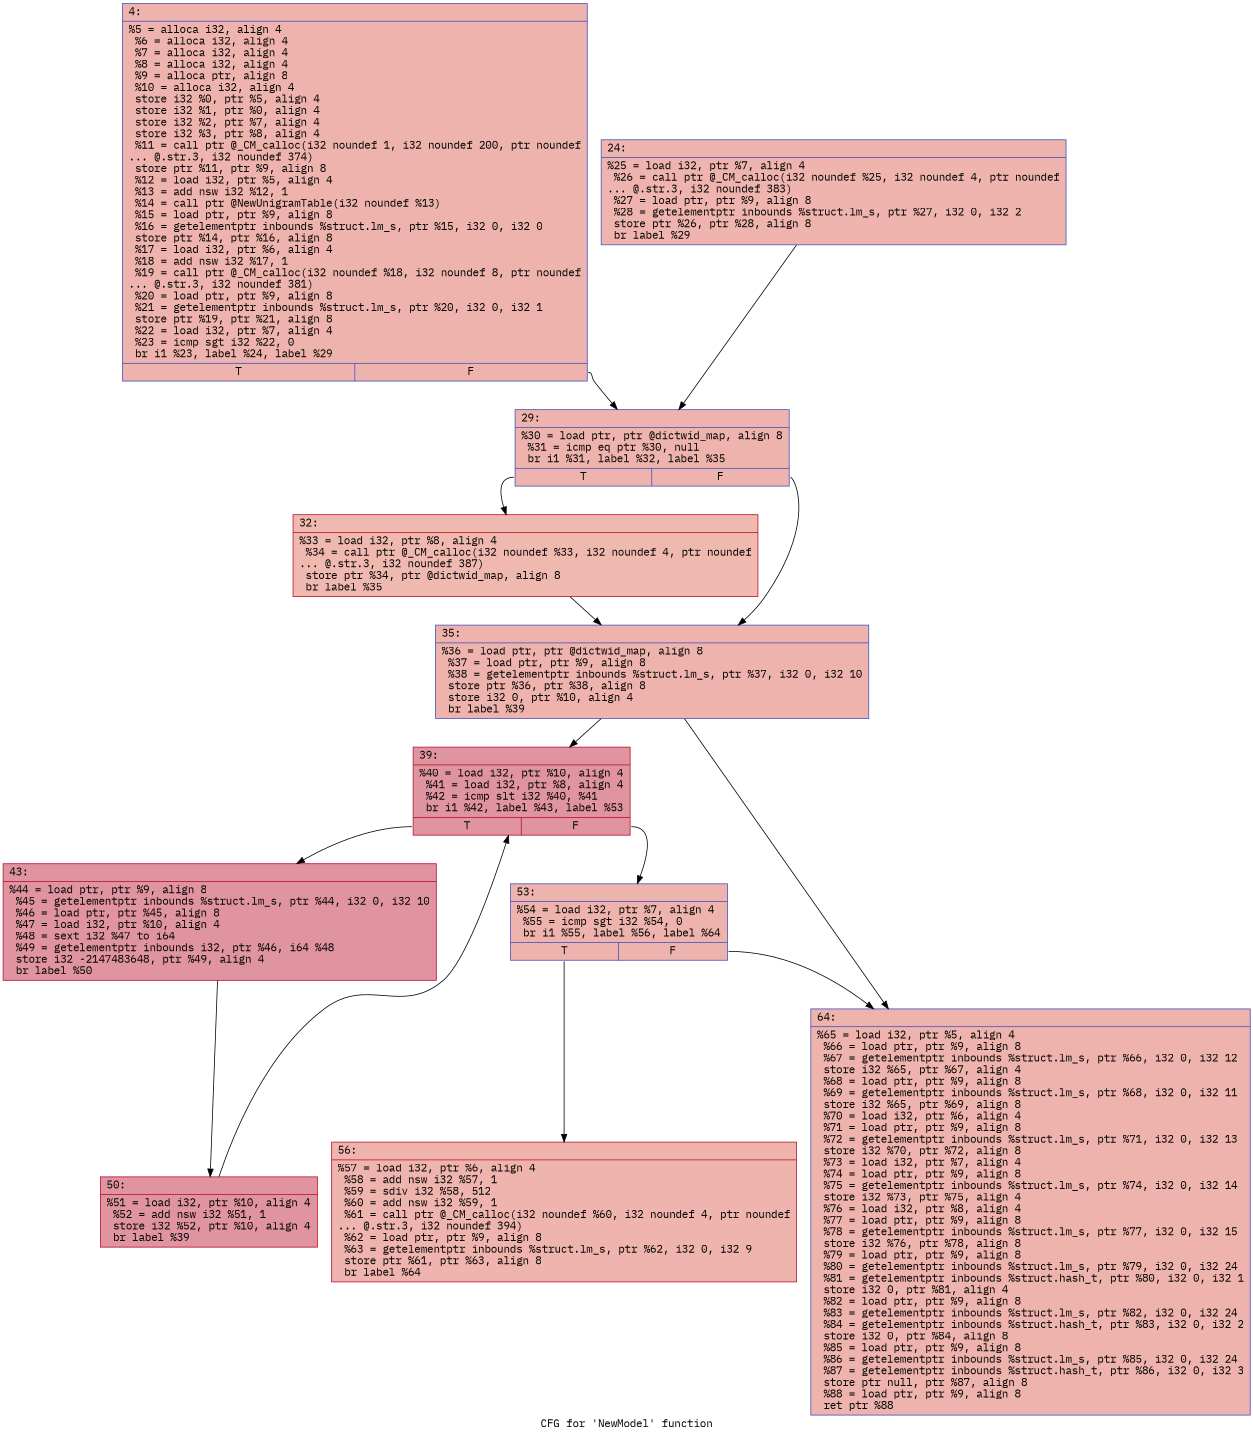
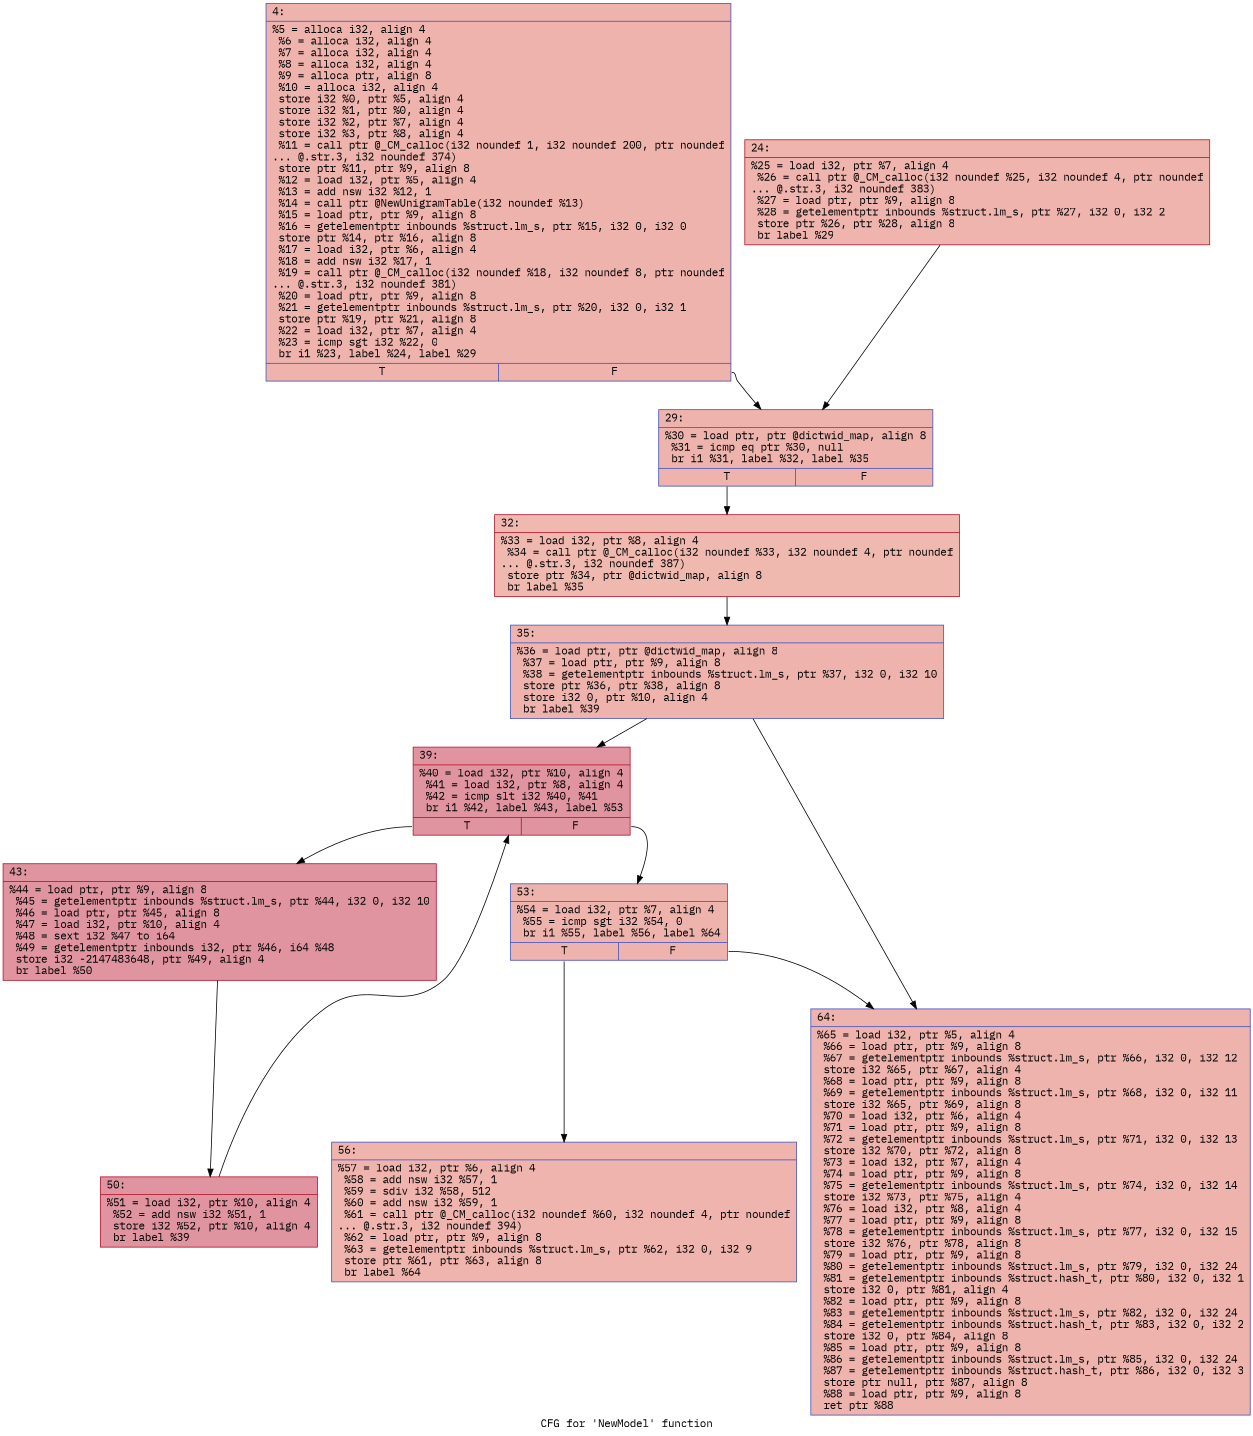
(834, 192) -> (977, 192)
(788, 554) -> none
(564, 1212) -> (564, 1212)
